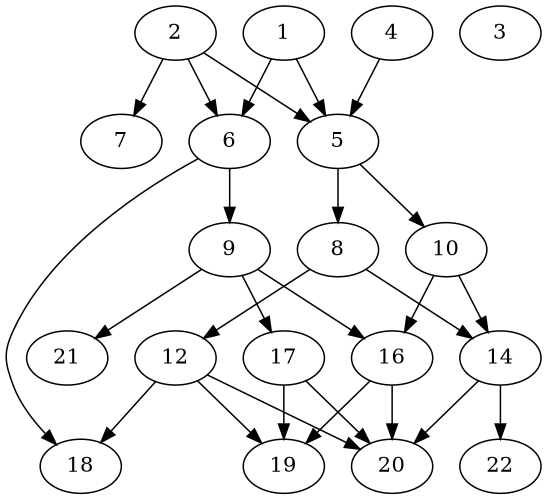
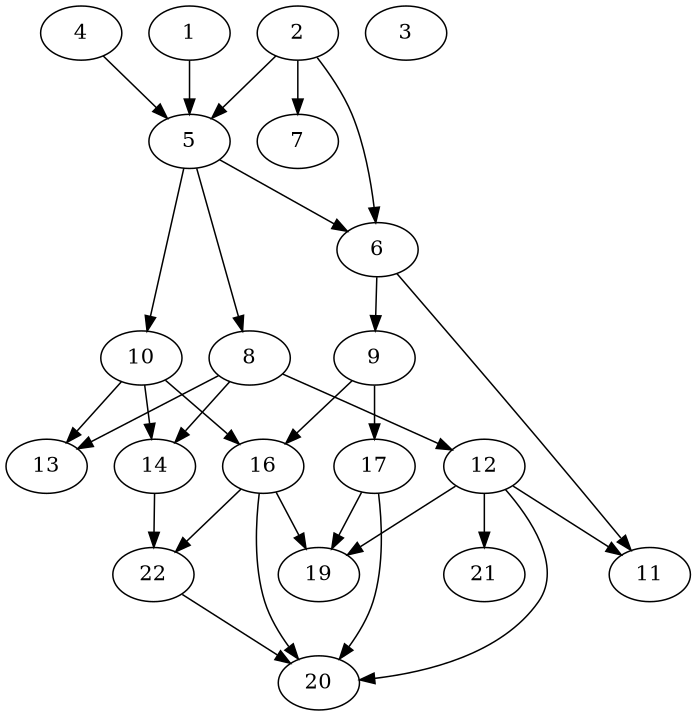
(261, 78) -> (277, 192)
(155, 300) -> (484, 513)
(452, 407) -> (230, 625)
none -> (47, 466)
(81, 466) -> (650, 575)
none -> (214, 515)
